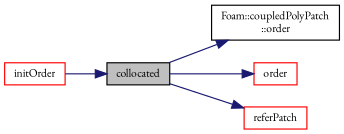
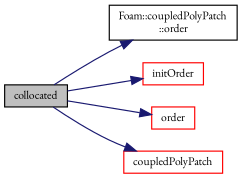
(80, 74) -> (99, 86)
(276, 118) -> (173, 162)
